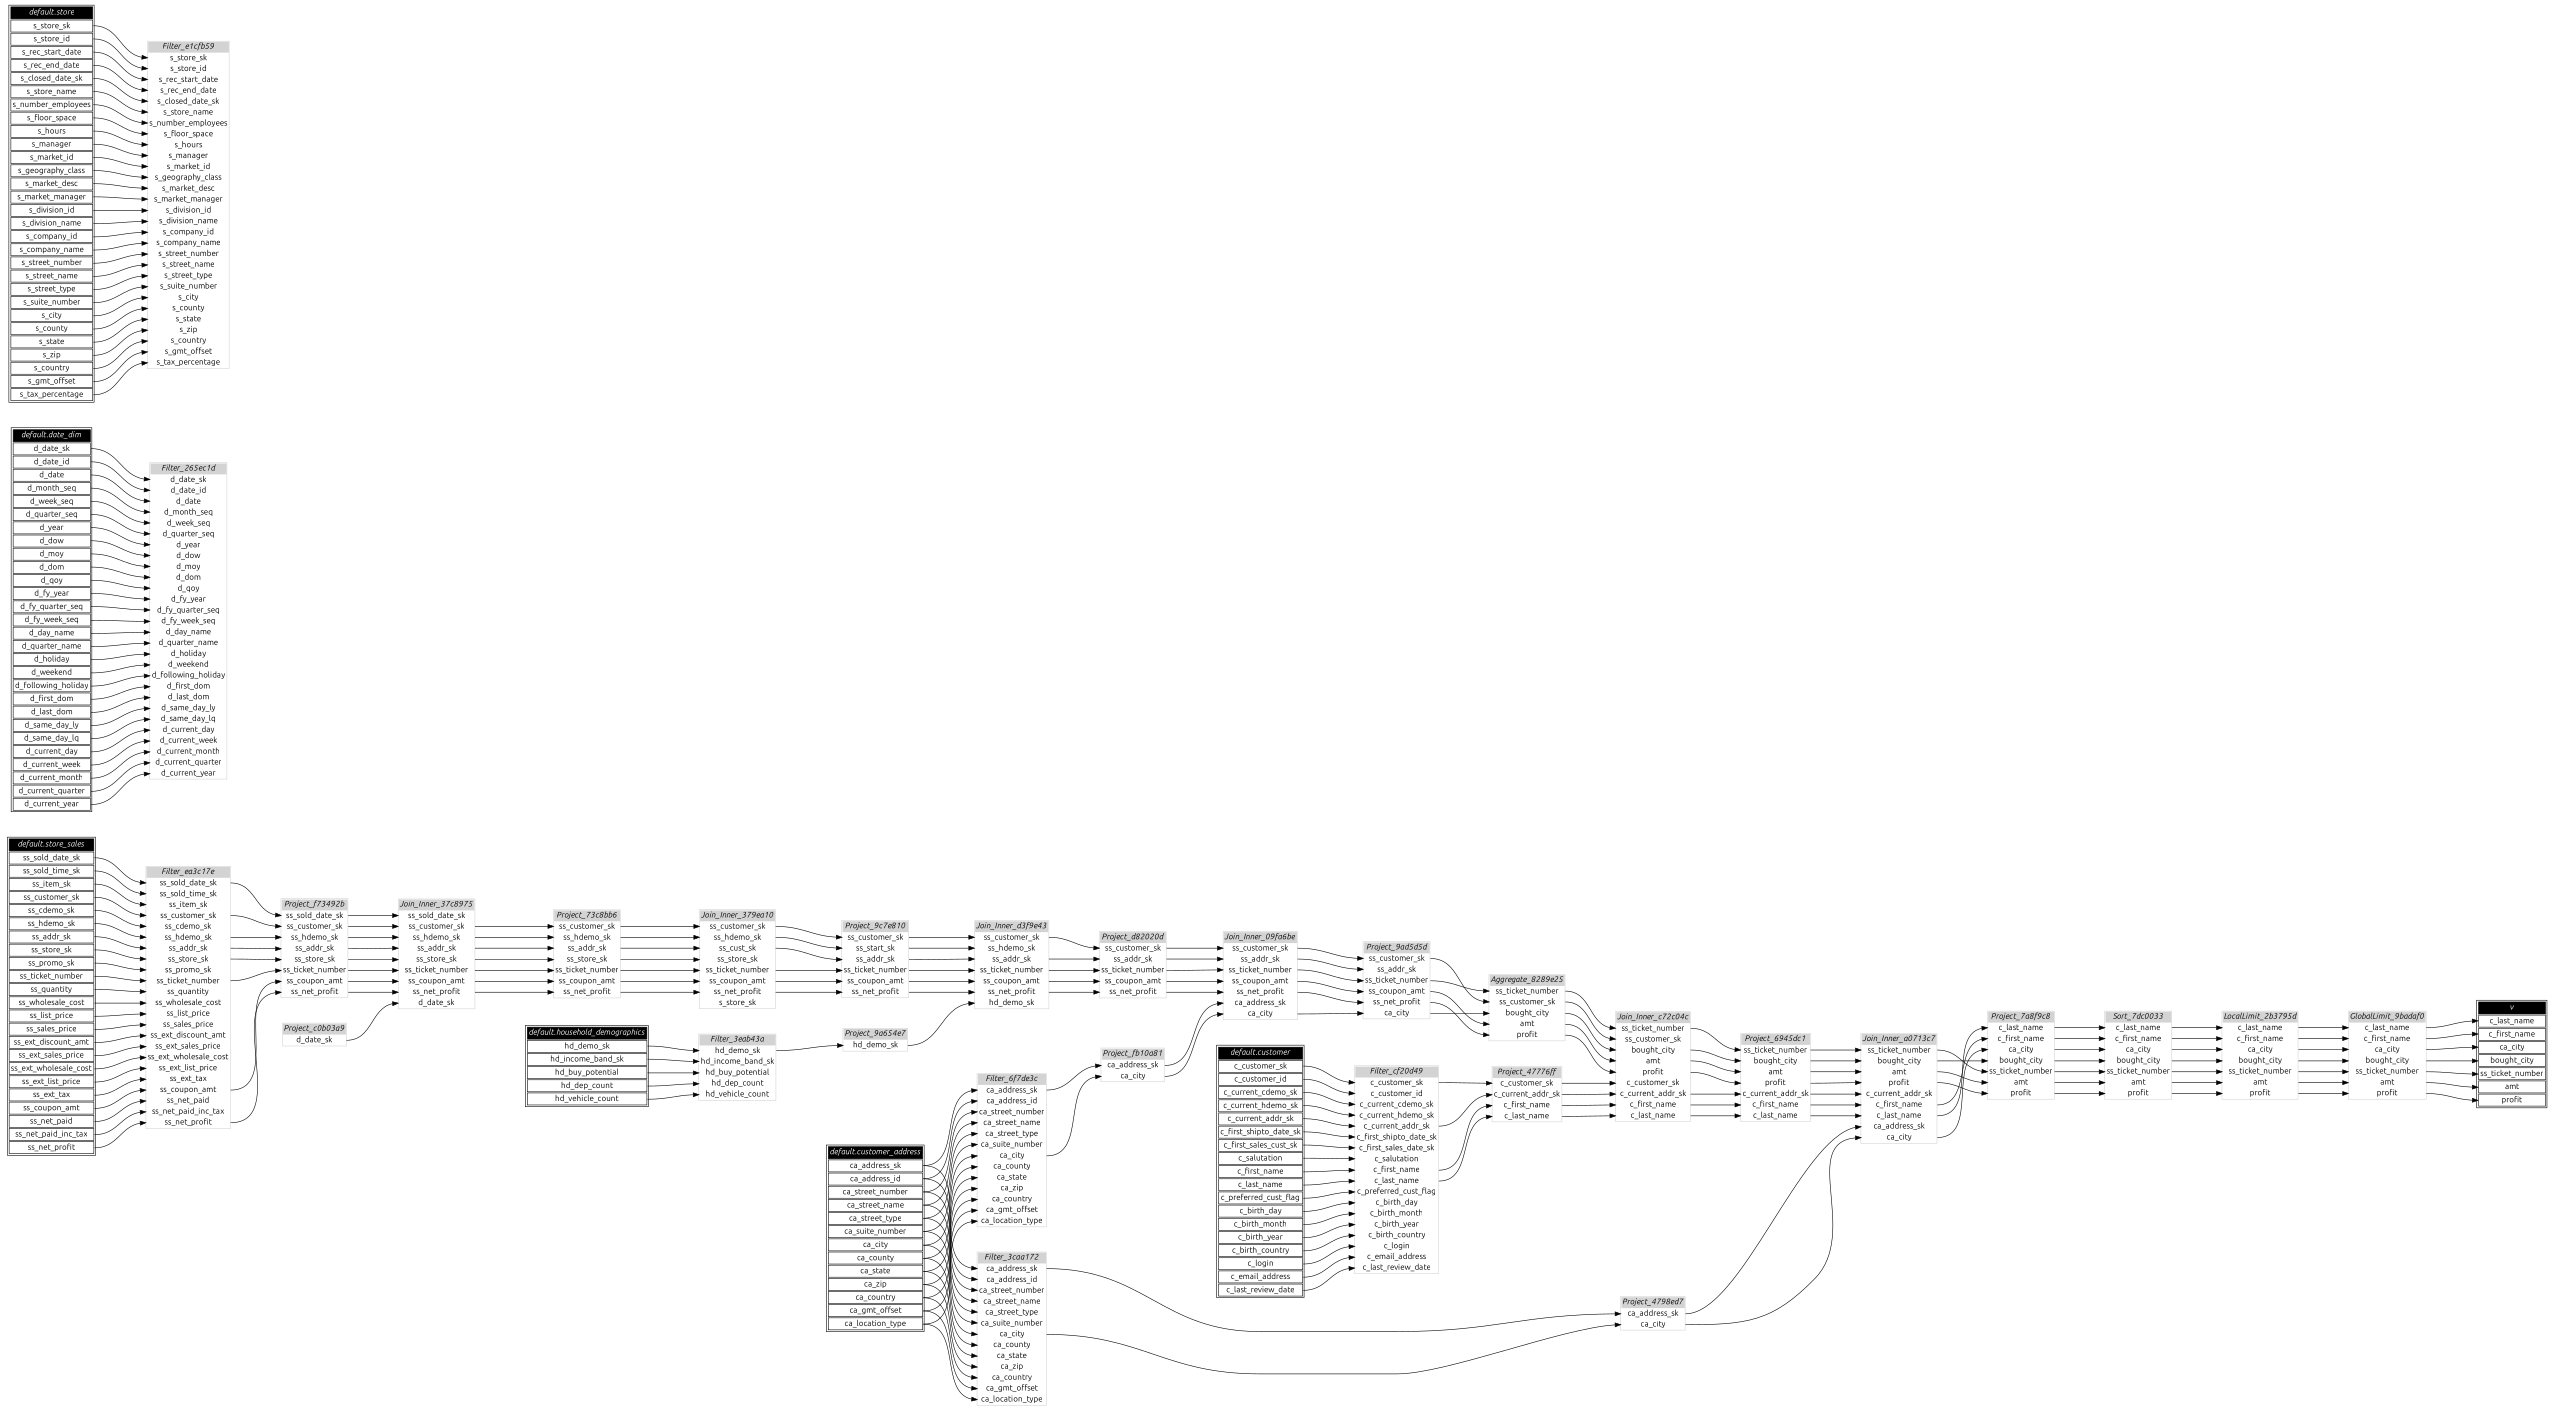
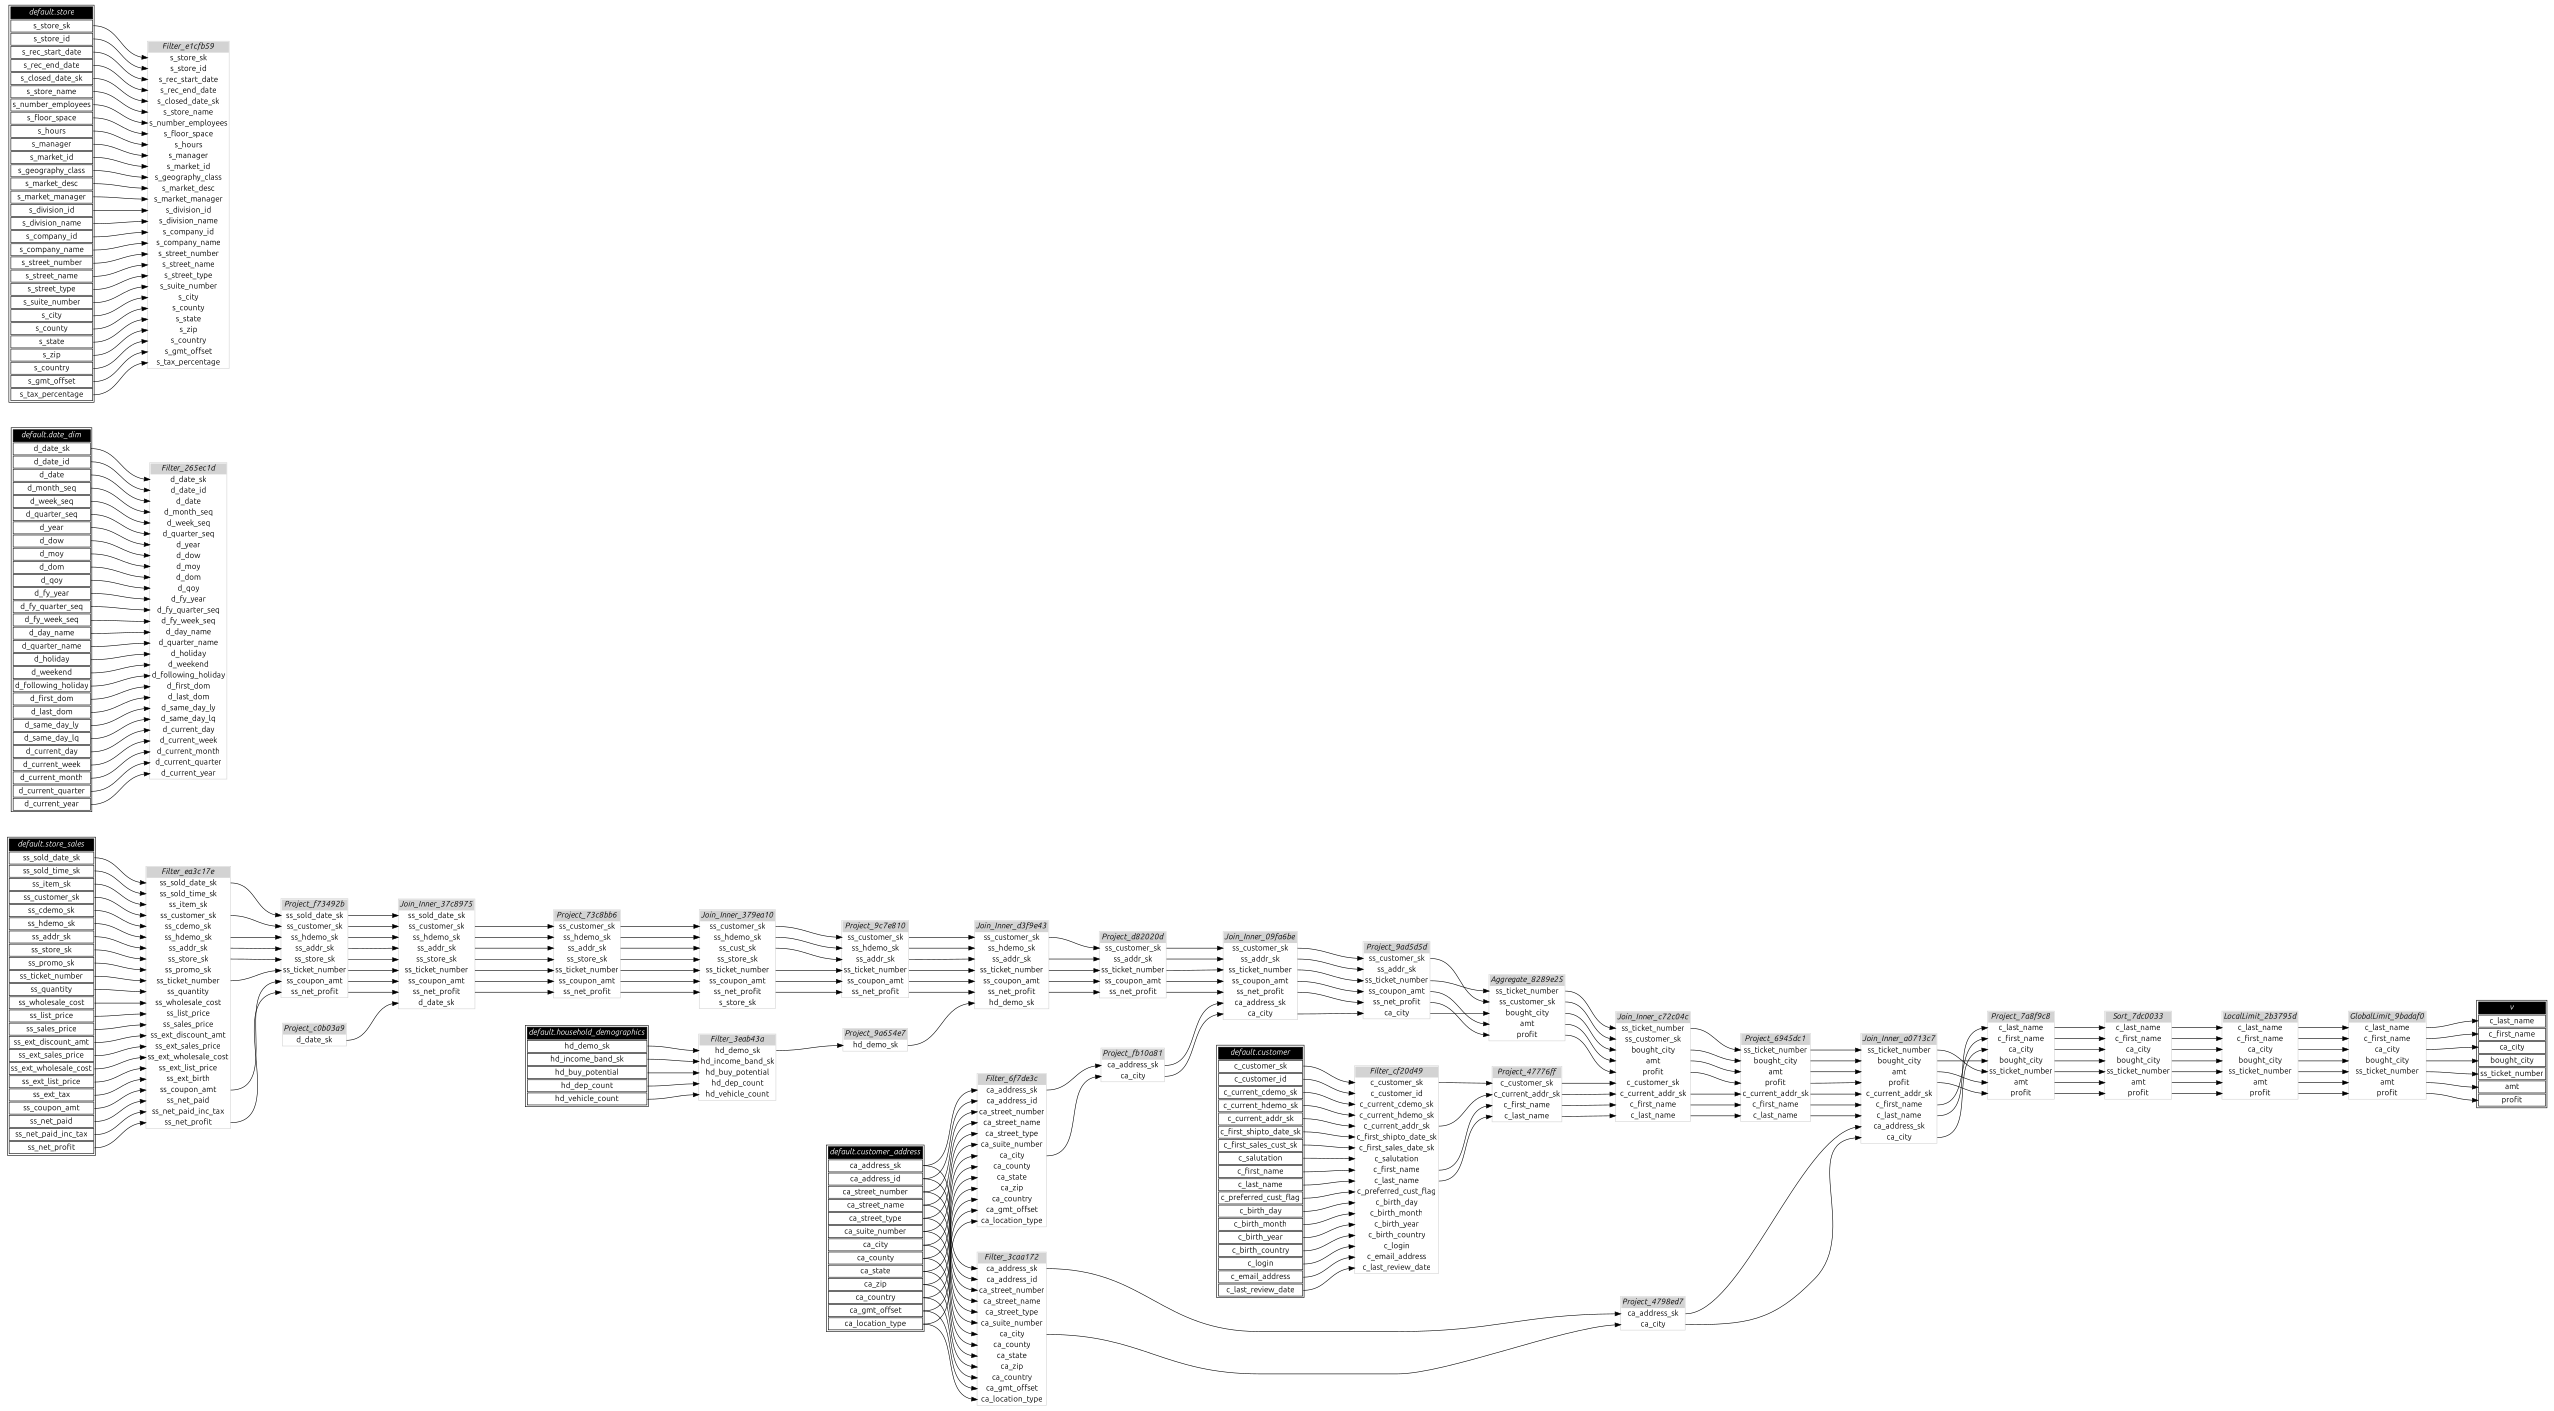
(876, 948) -> (876, 948)
(188, 1079) -> (188, 1079)
